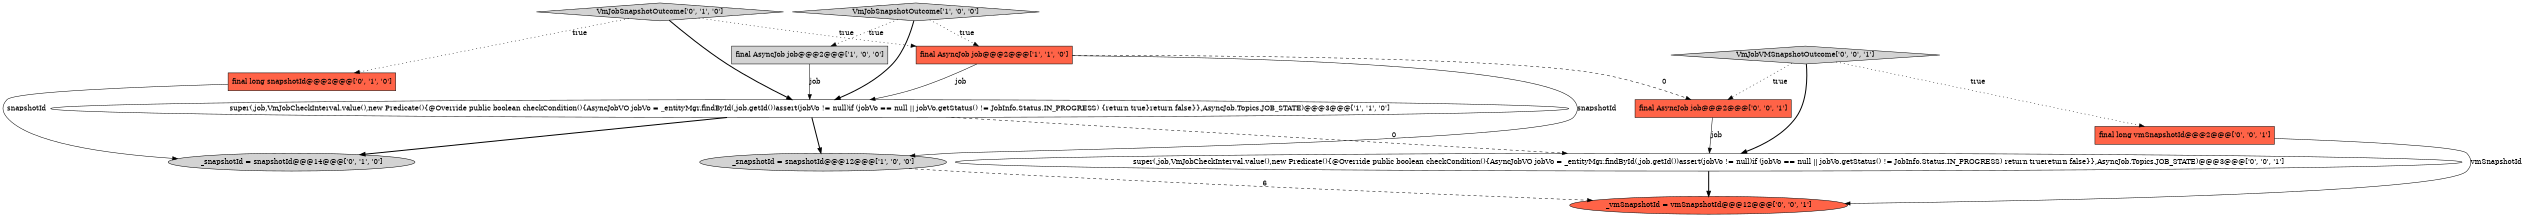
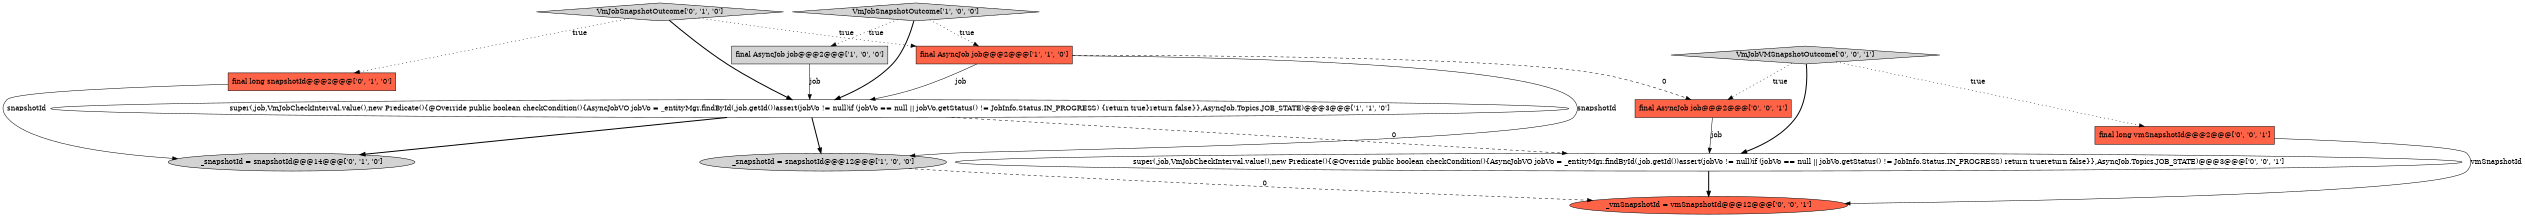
(1265, 184) -> (1265, 184)
